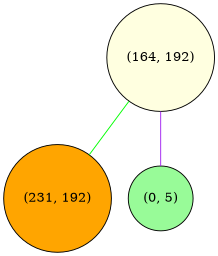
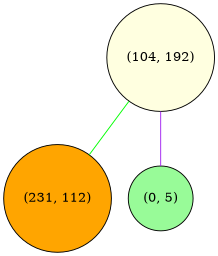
(161, 58) -> (161, 58)
(58, 198) -> (58, 198)
